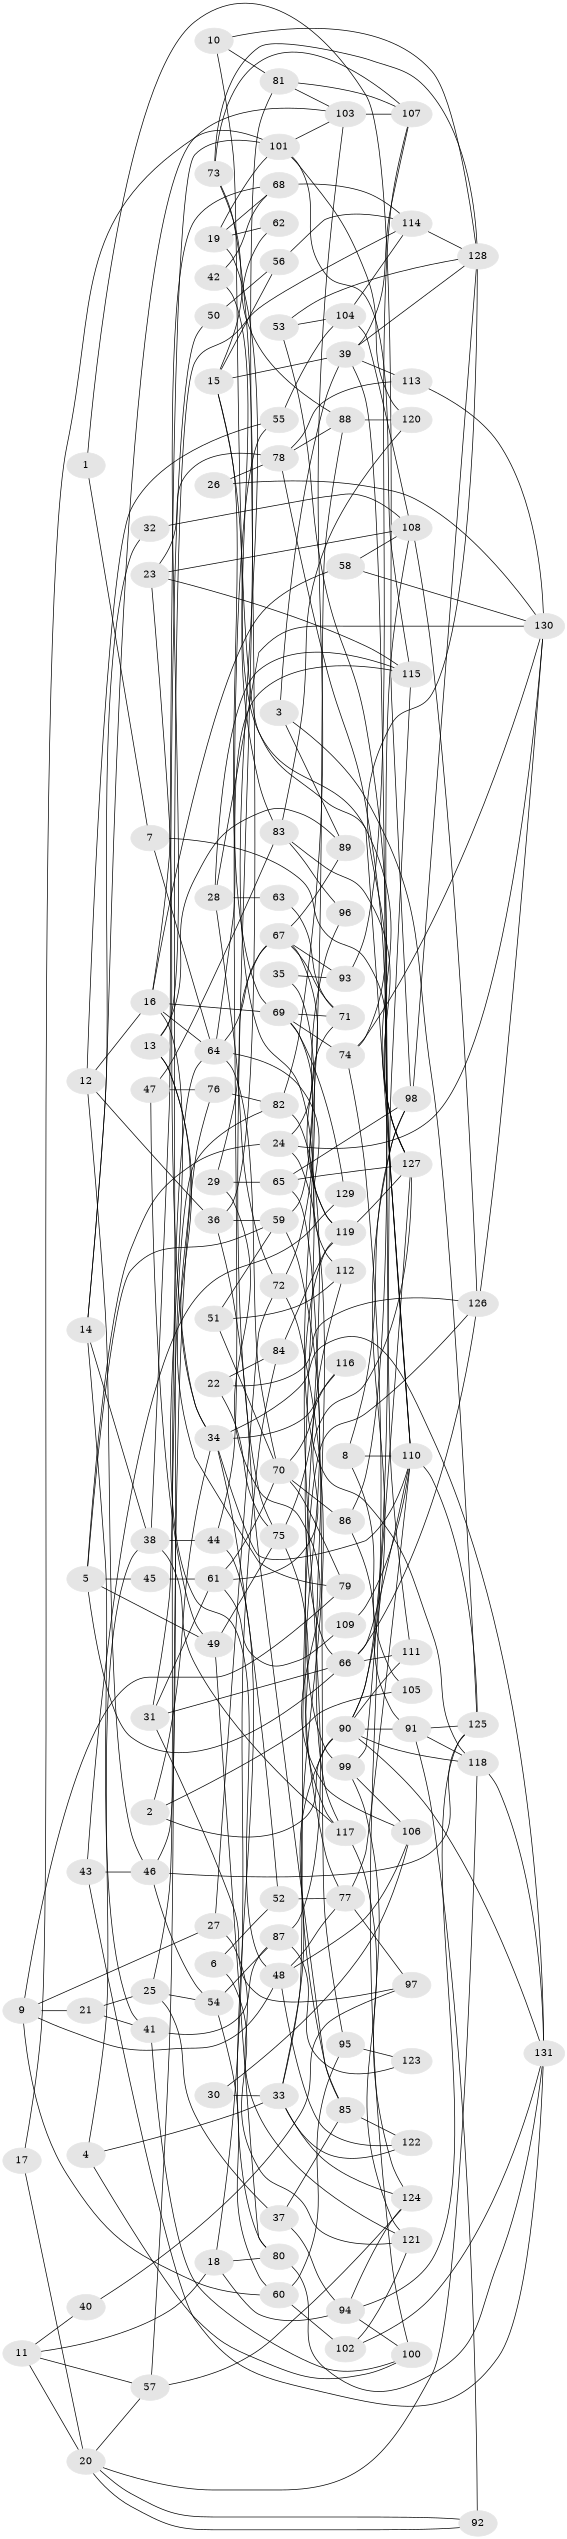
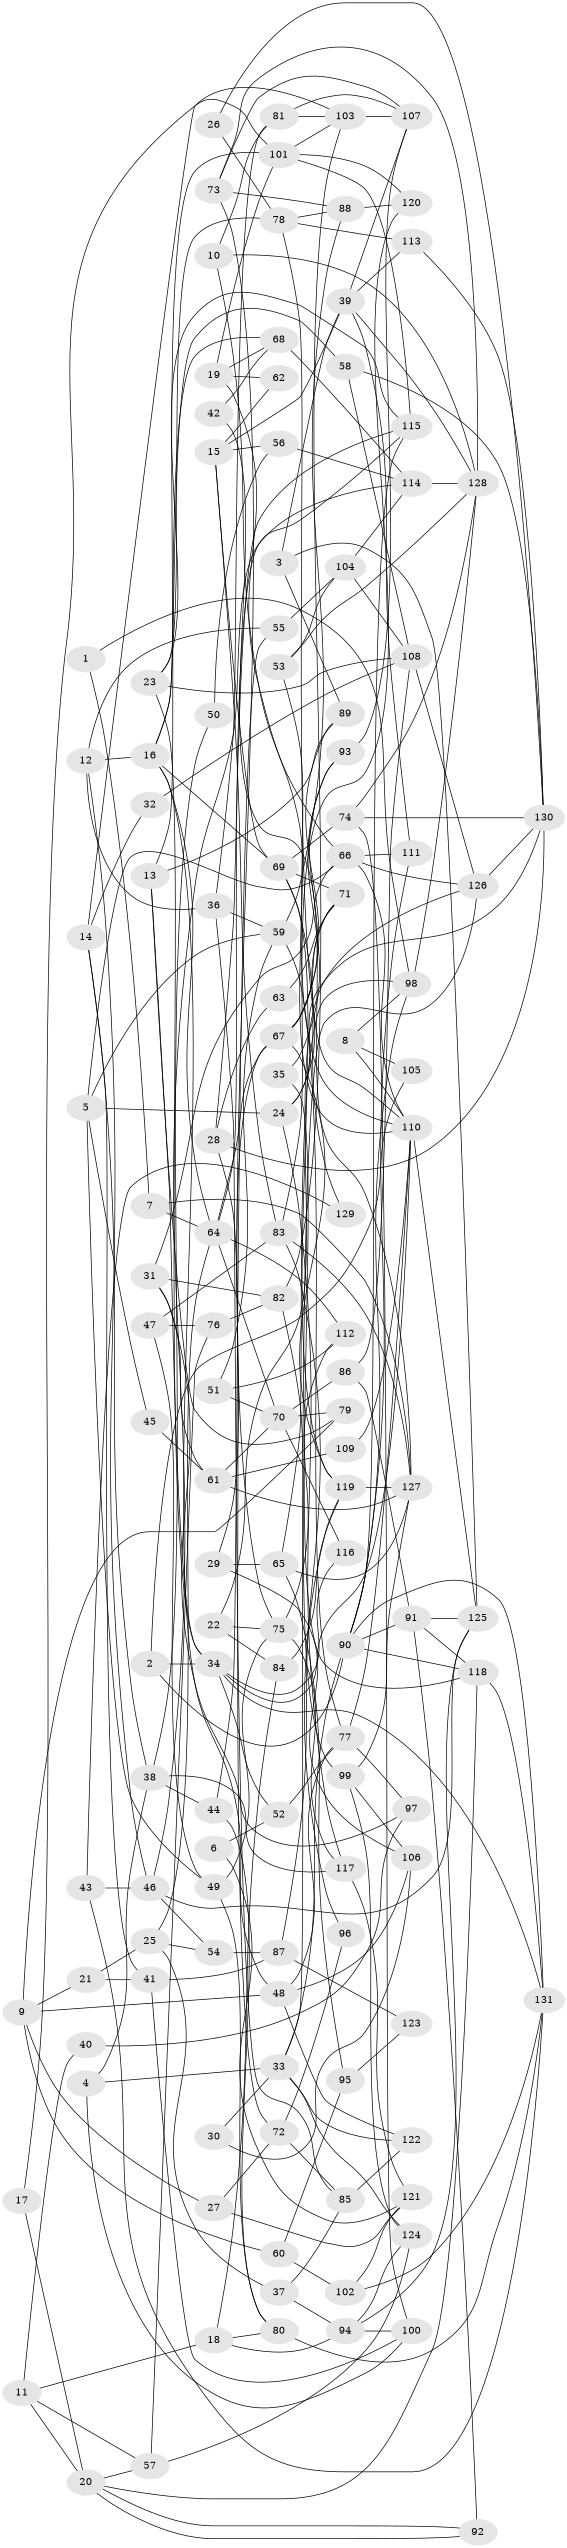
(238, 2166) -> none
